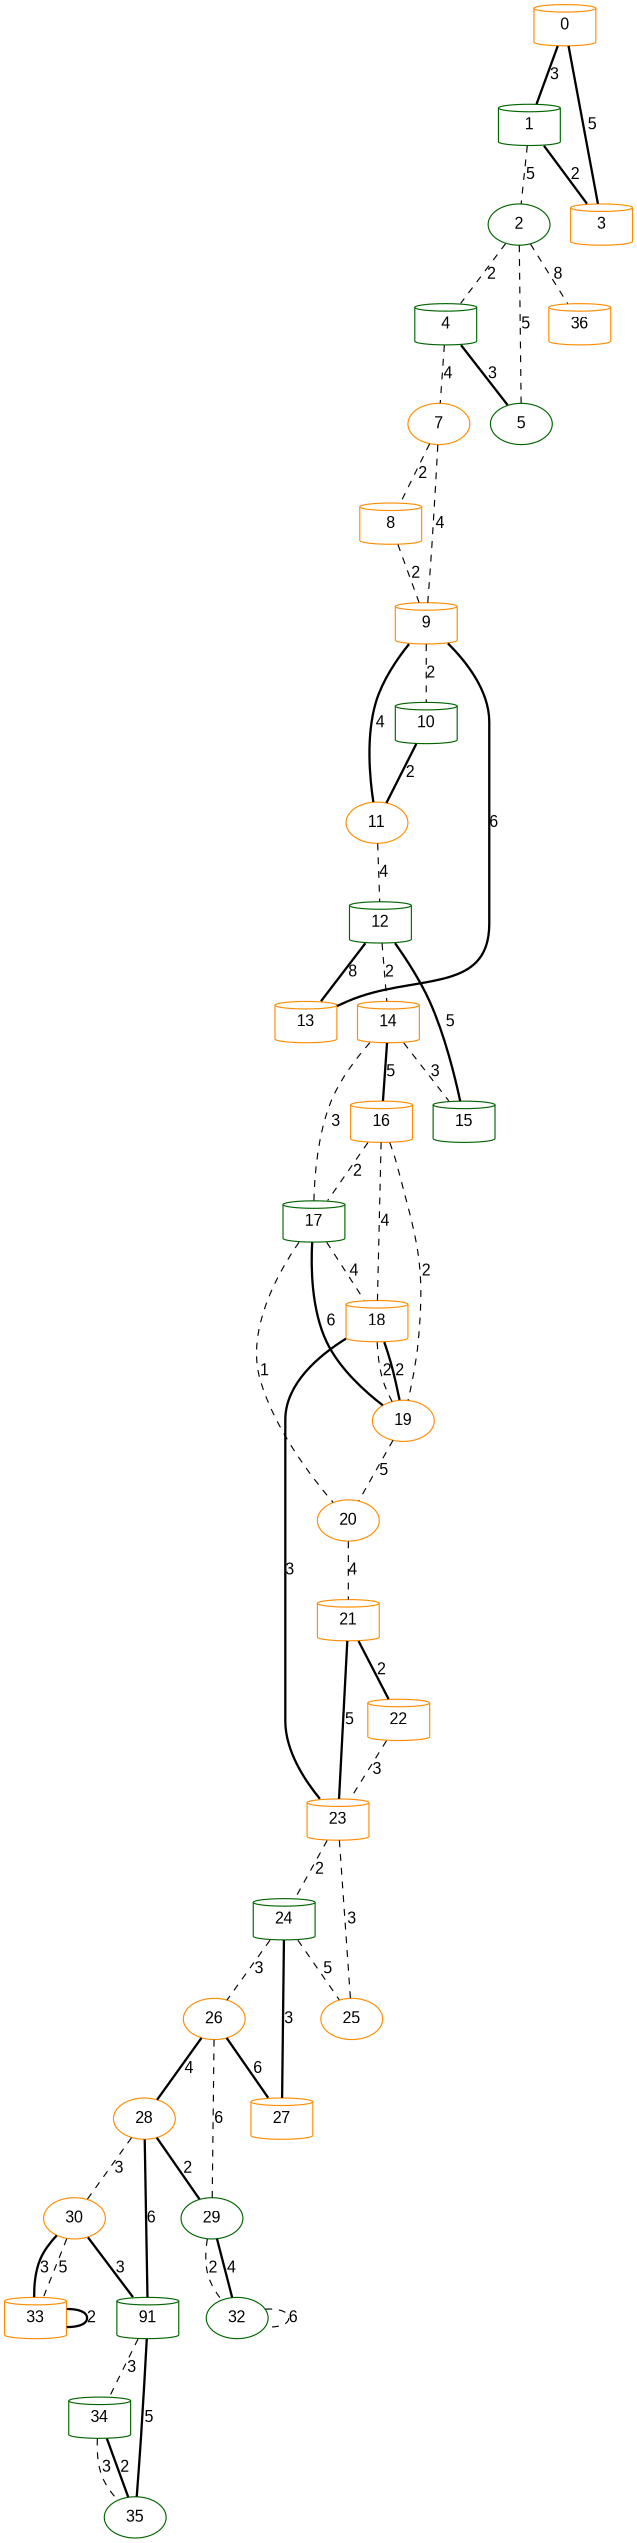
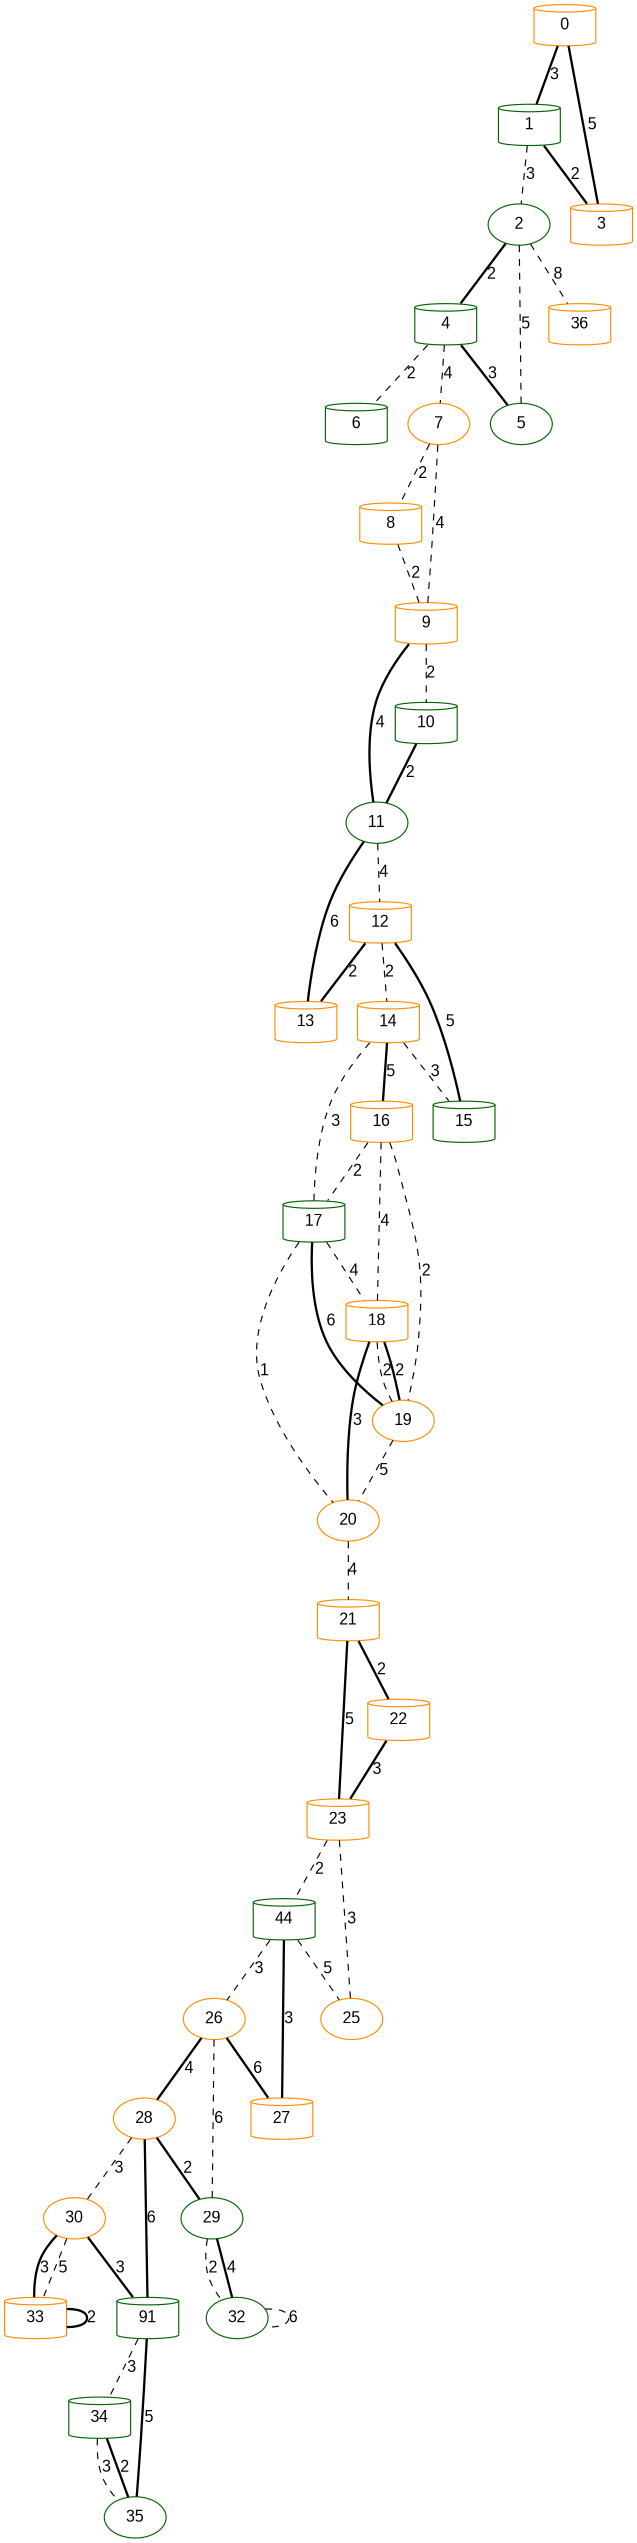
(531, 175) -> (531, 175)
(483, 274) -> (483, 274)
none -> (356, 424)
(377, 823) -> (377, 823)
(489, 872) -> (325, 917)
(380, 922) -> (380, 922)
(353, 972) -> (353, 972)
(285, 1561) -> (350, 1420)
(368, 1770) -> (368, 1770)
(284, 1919) -> (284, 1919)
